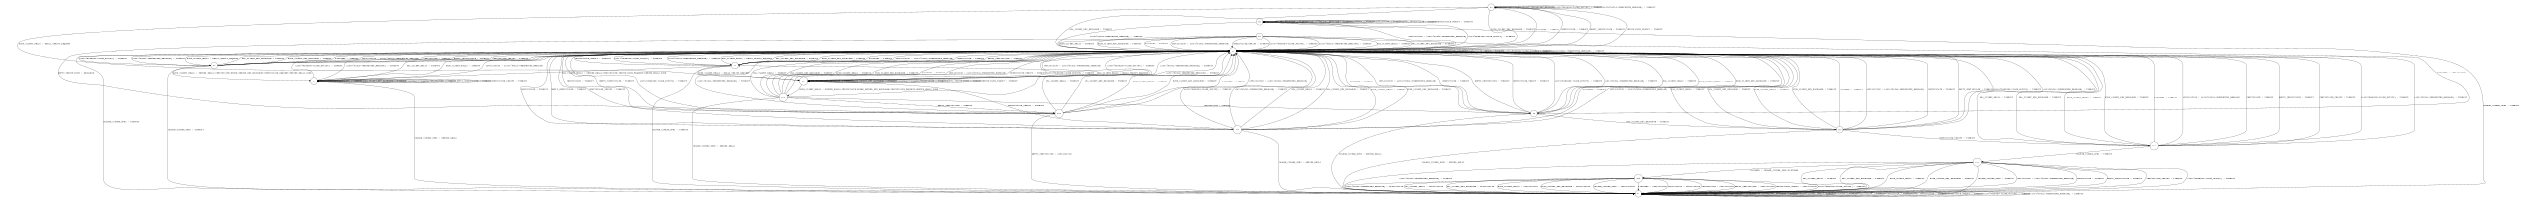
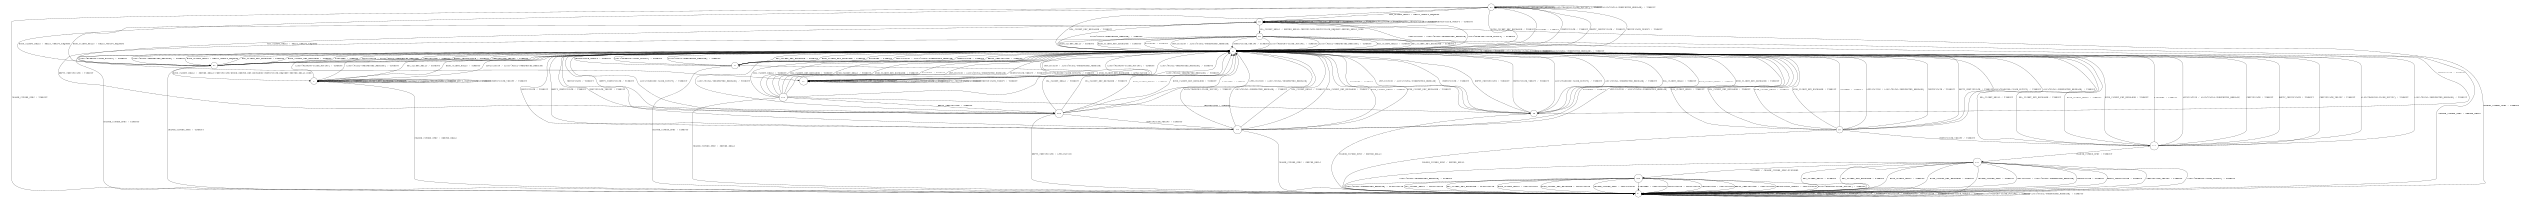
none -> (1376, 14)
none -> (584, 25)
none -> (1260, 28)
none -> (598, 34)
(969, 52) -> none
none -> (2331, 54)
(76, 73) -> (76, 73)
(525, 73) -> none
(1123, 73) -> (1123, 73)
(2451, 73) -> (2451, 73)
(730, 76) -> none
(796, 91) -> none
(1019, 110) -> (1147, 123)
(1686, 126) -> none
none -> (12, 175)
